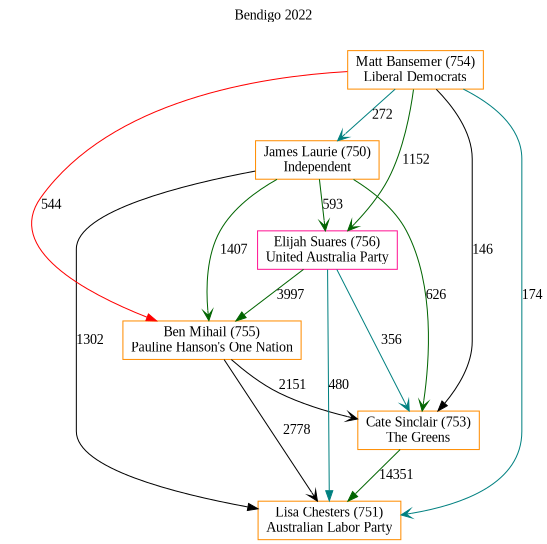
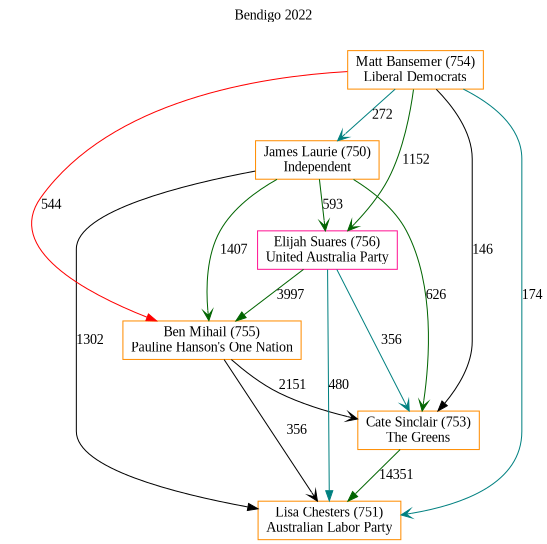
(297, 430) -> (297, 430)
